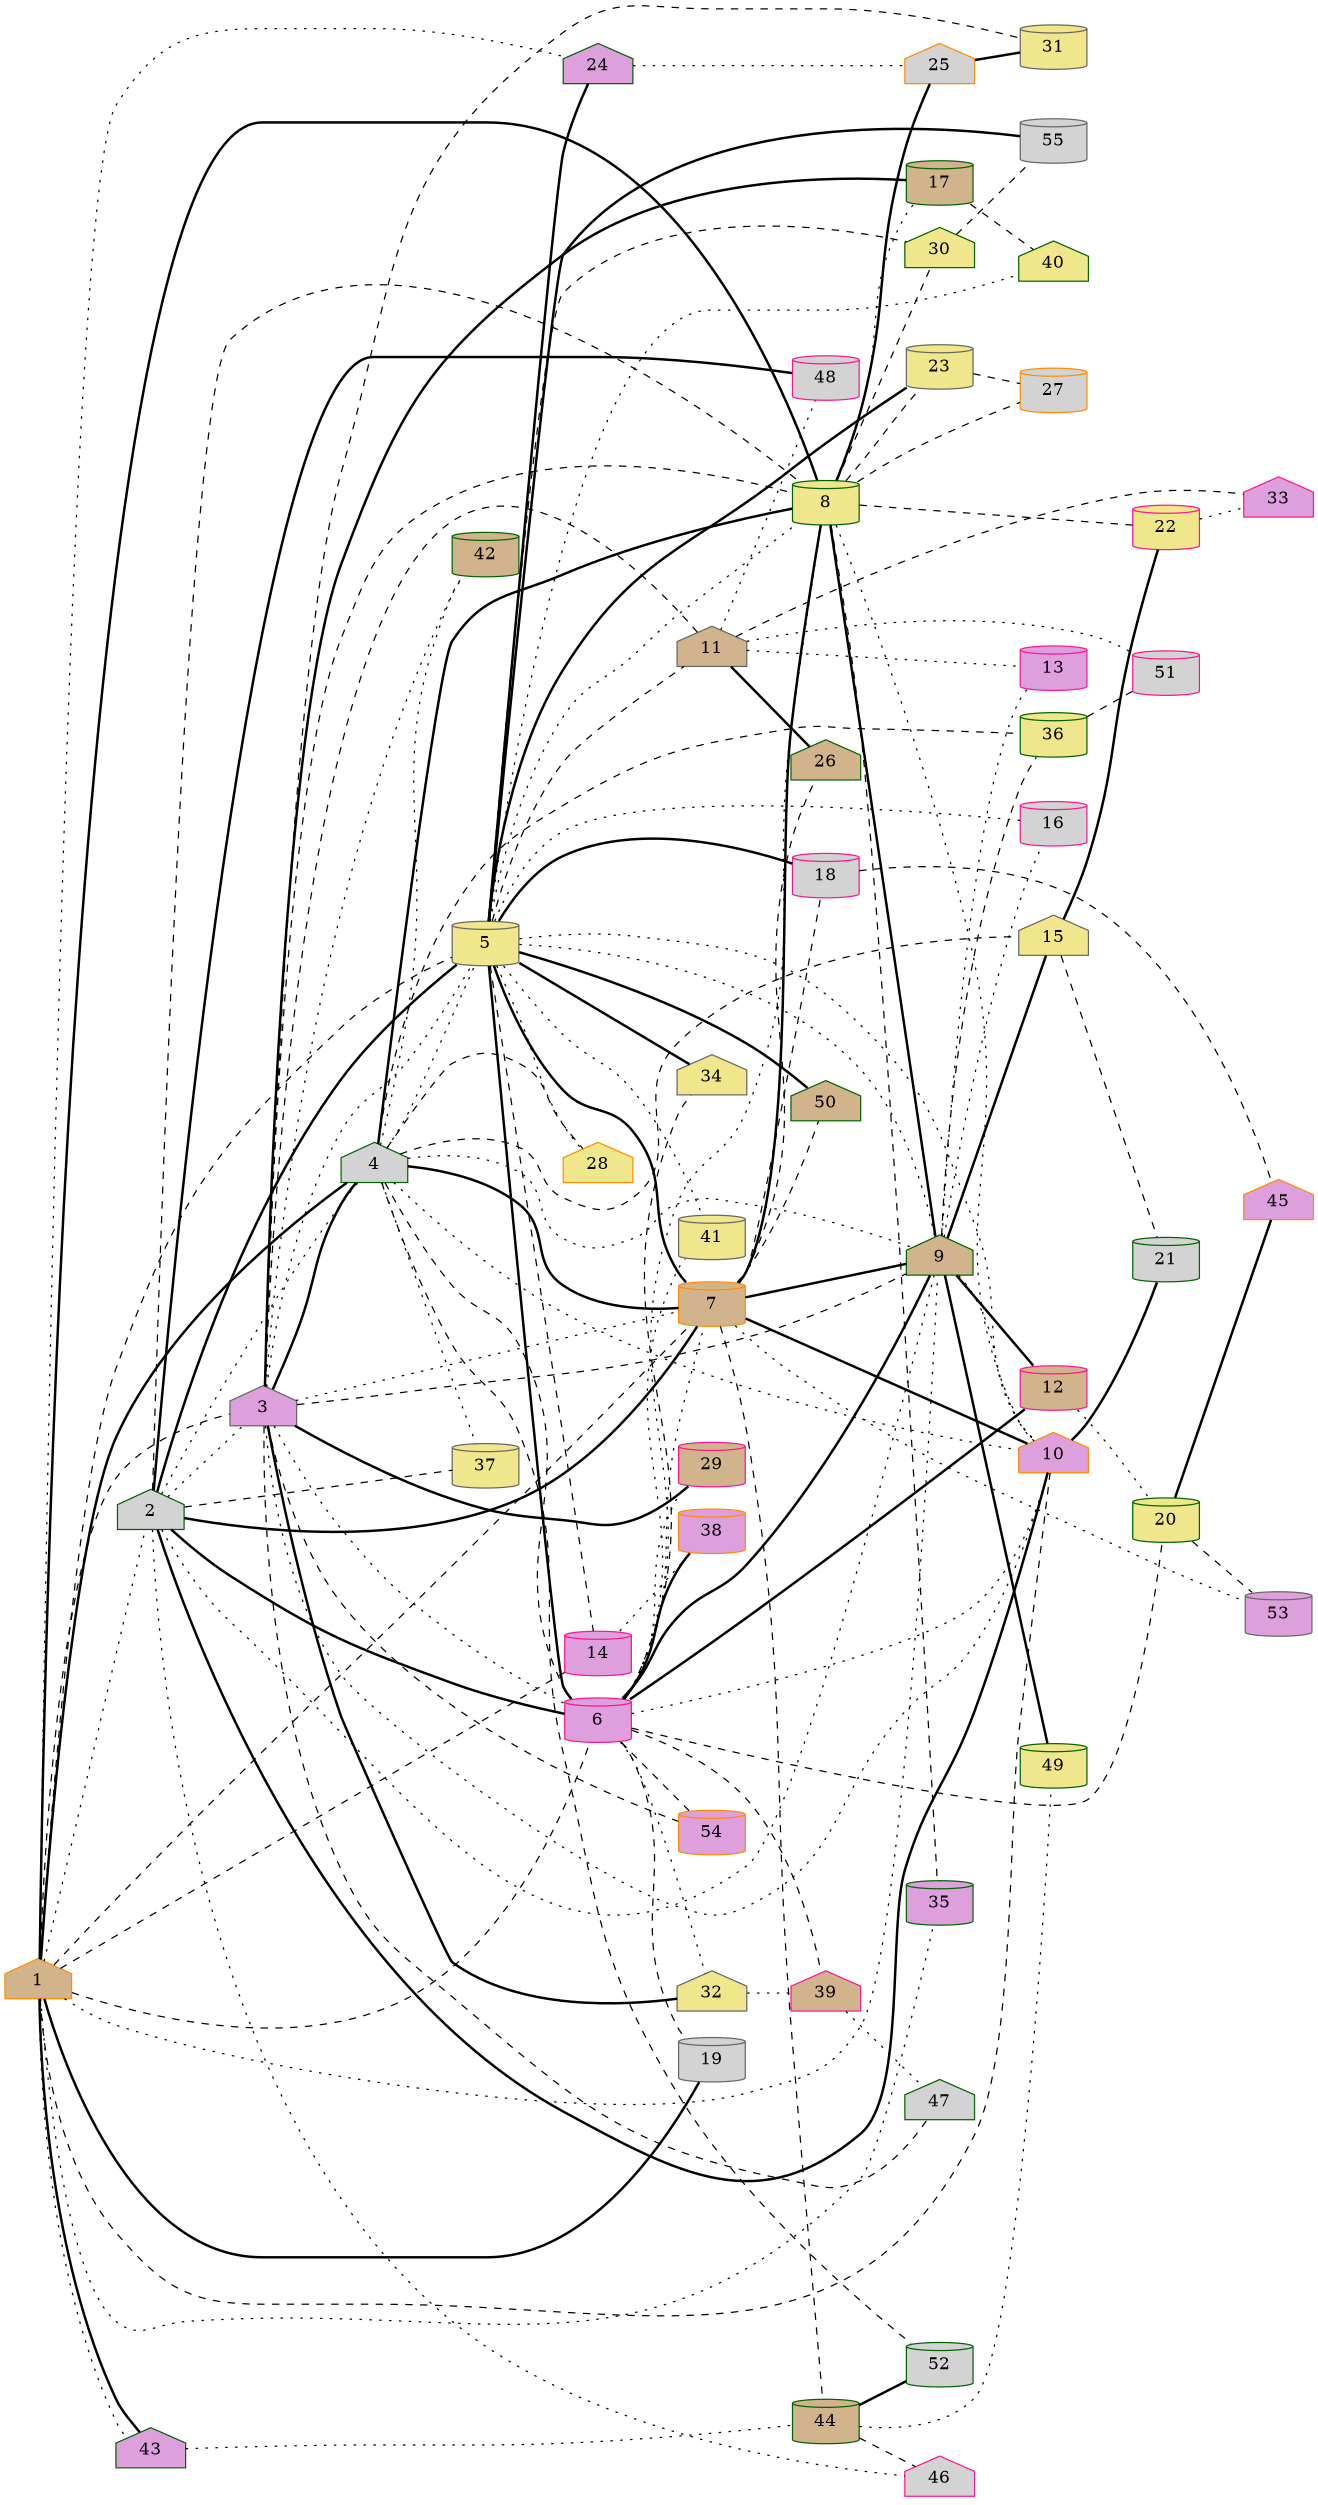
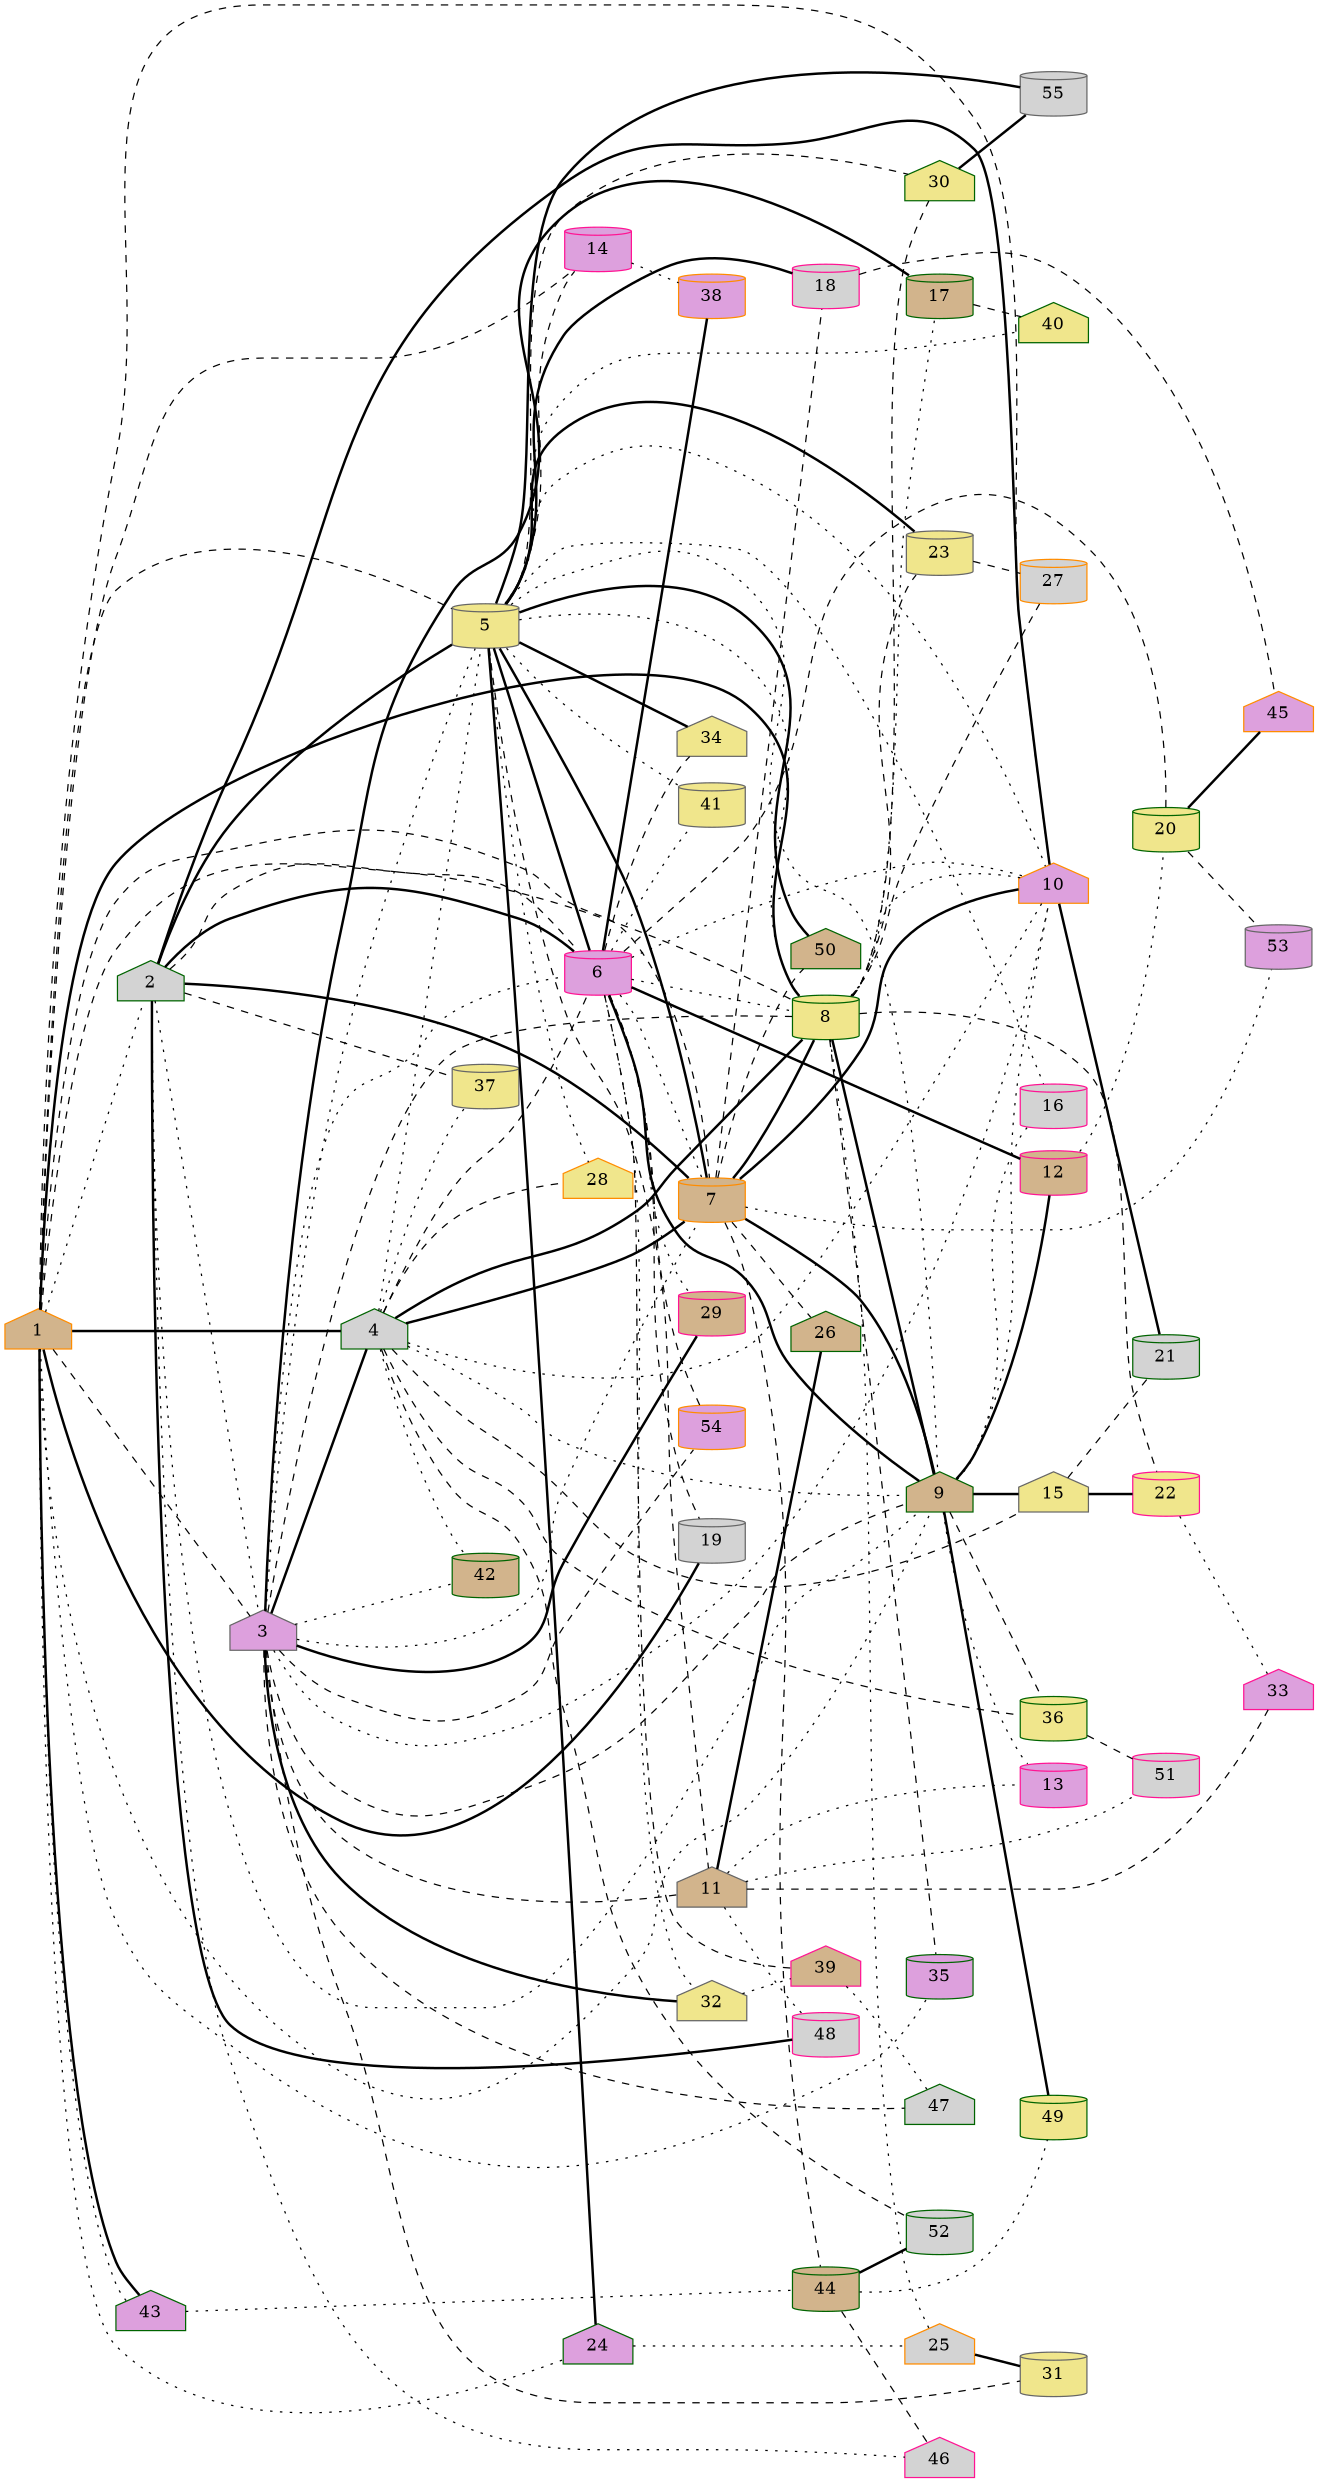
(993, 199) -> (994, 140)
(889, 221) -> (870, 1654)
(254, 1335) -> none
